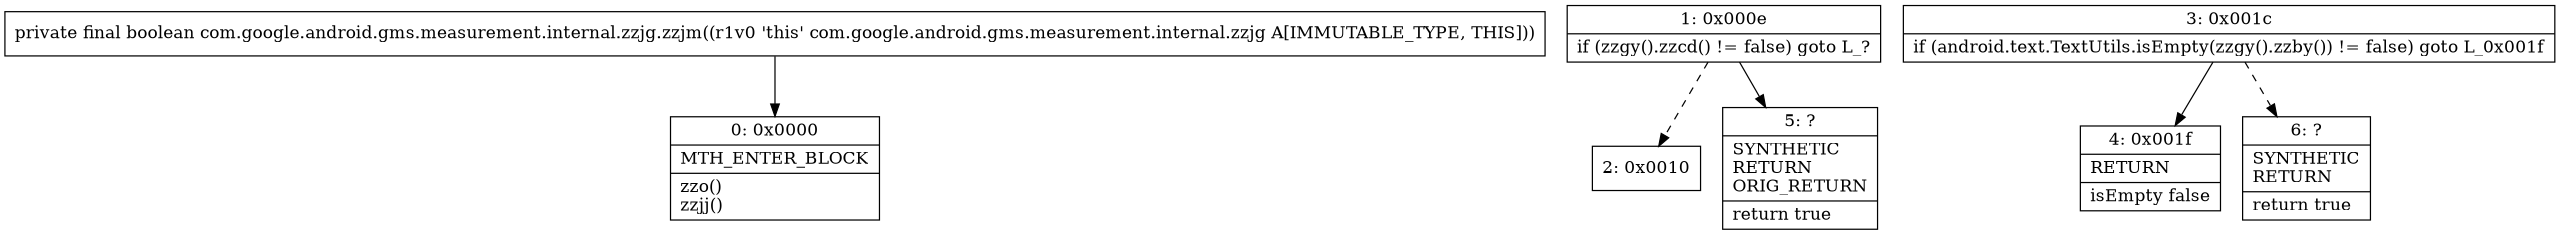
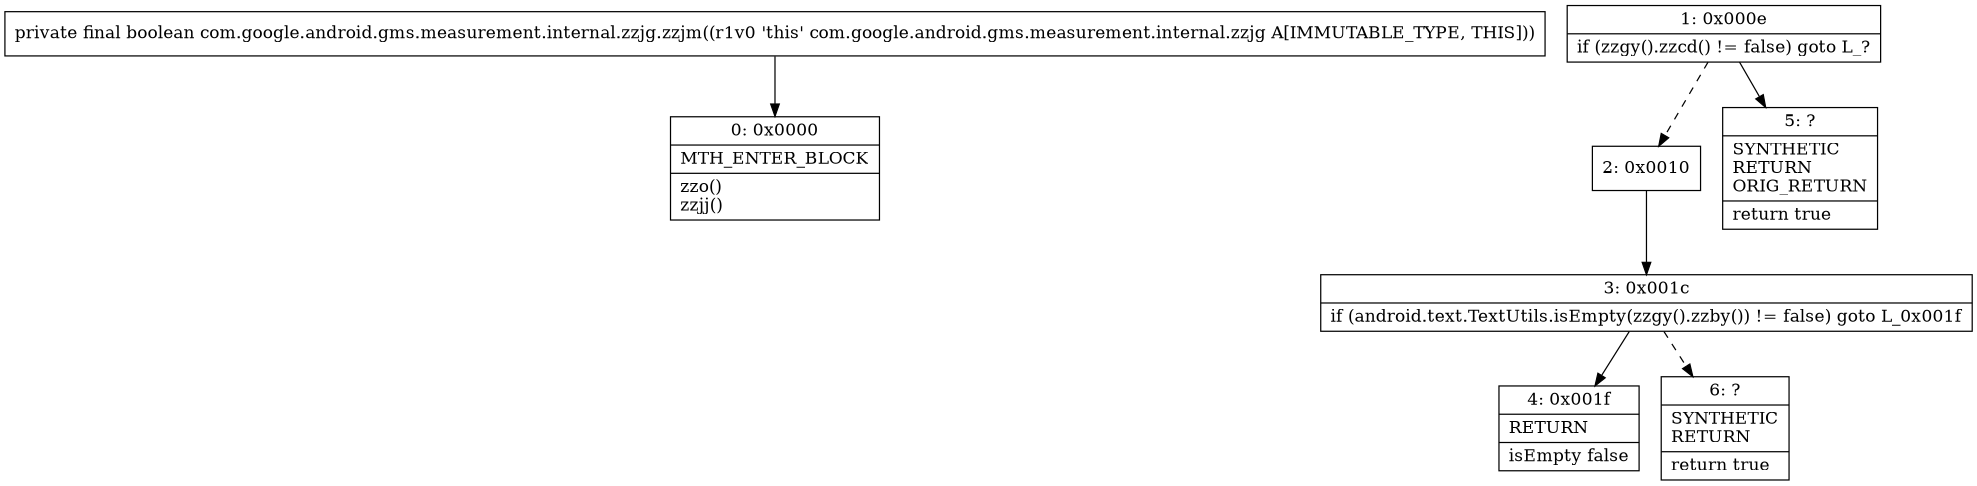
none -> (1646, 227)
